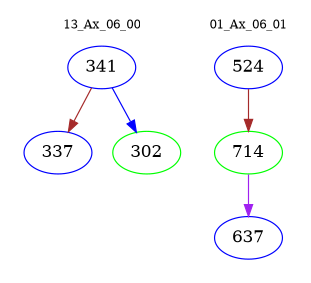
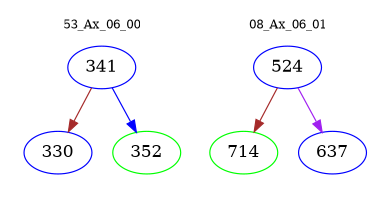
(102, 25) -> (102, 25)
(248, 25) -> (288, 25)
(58, 153) -> (58, 153)
(147, 153) -> (147, 153)
(248, 189) -> (307, 105)
